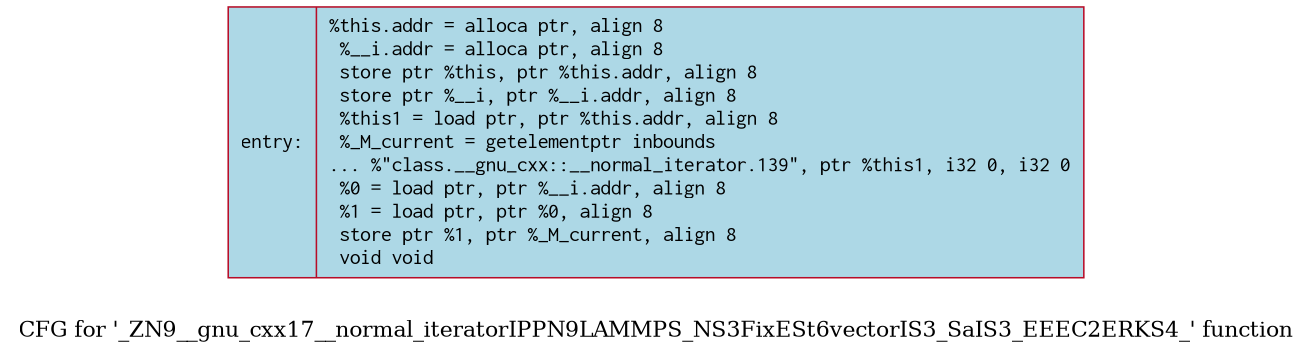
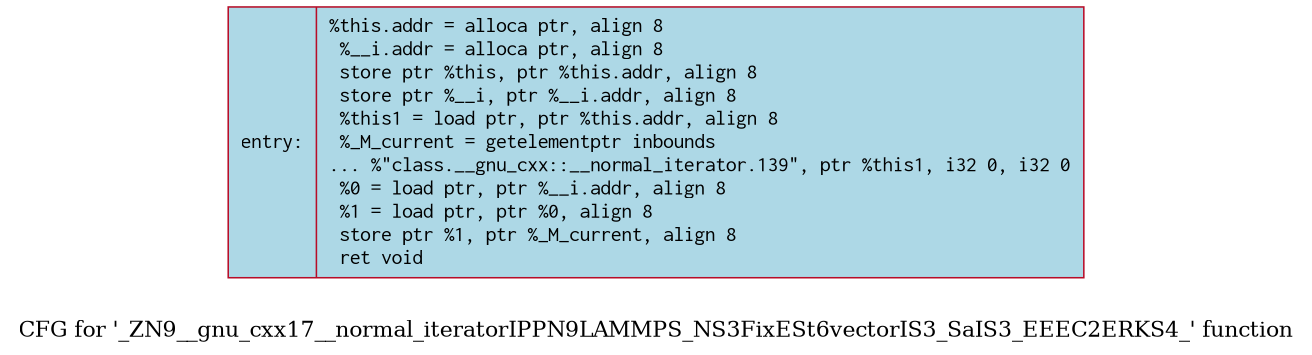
(381, 258) -> (376, 258)
